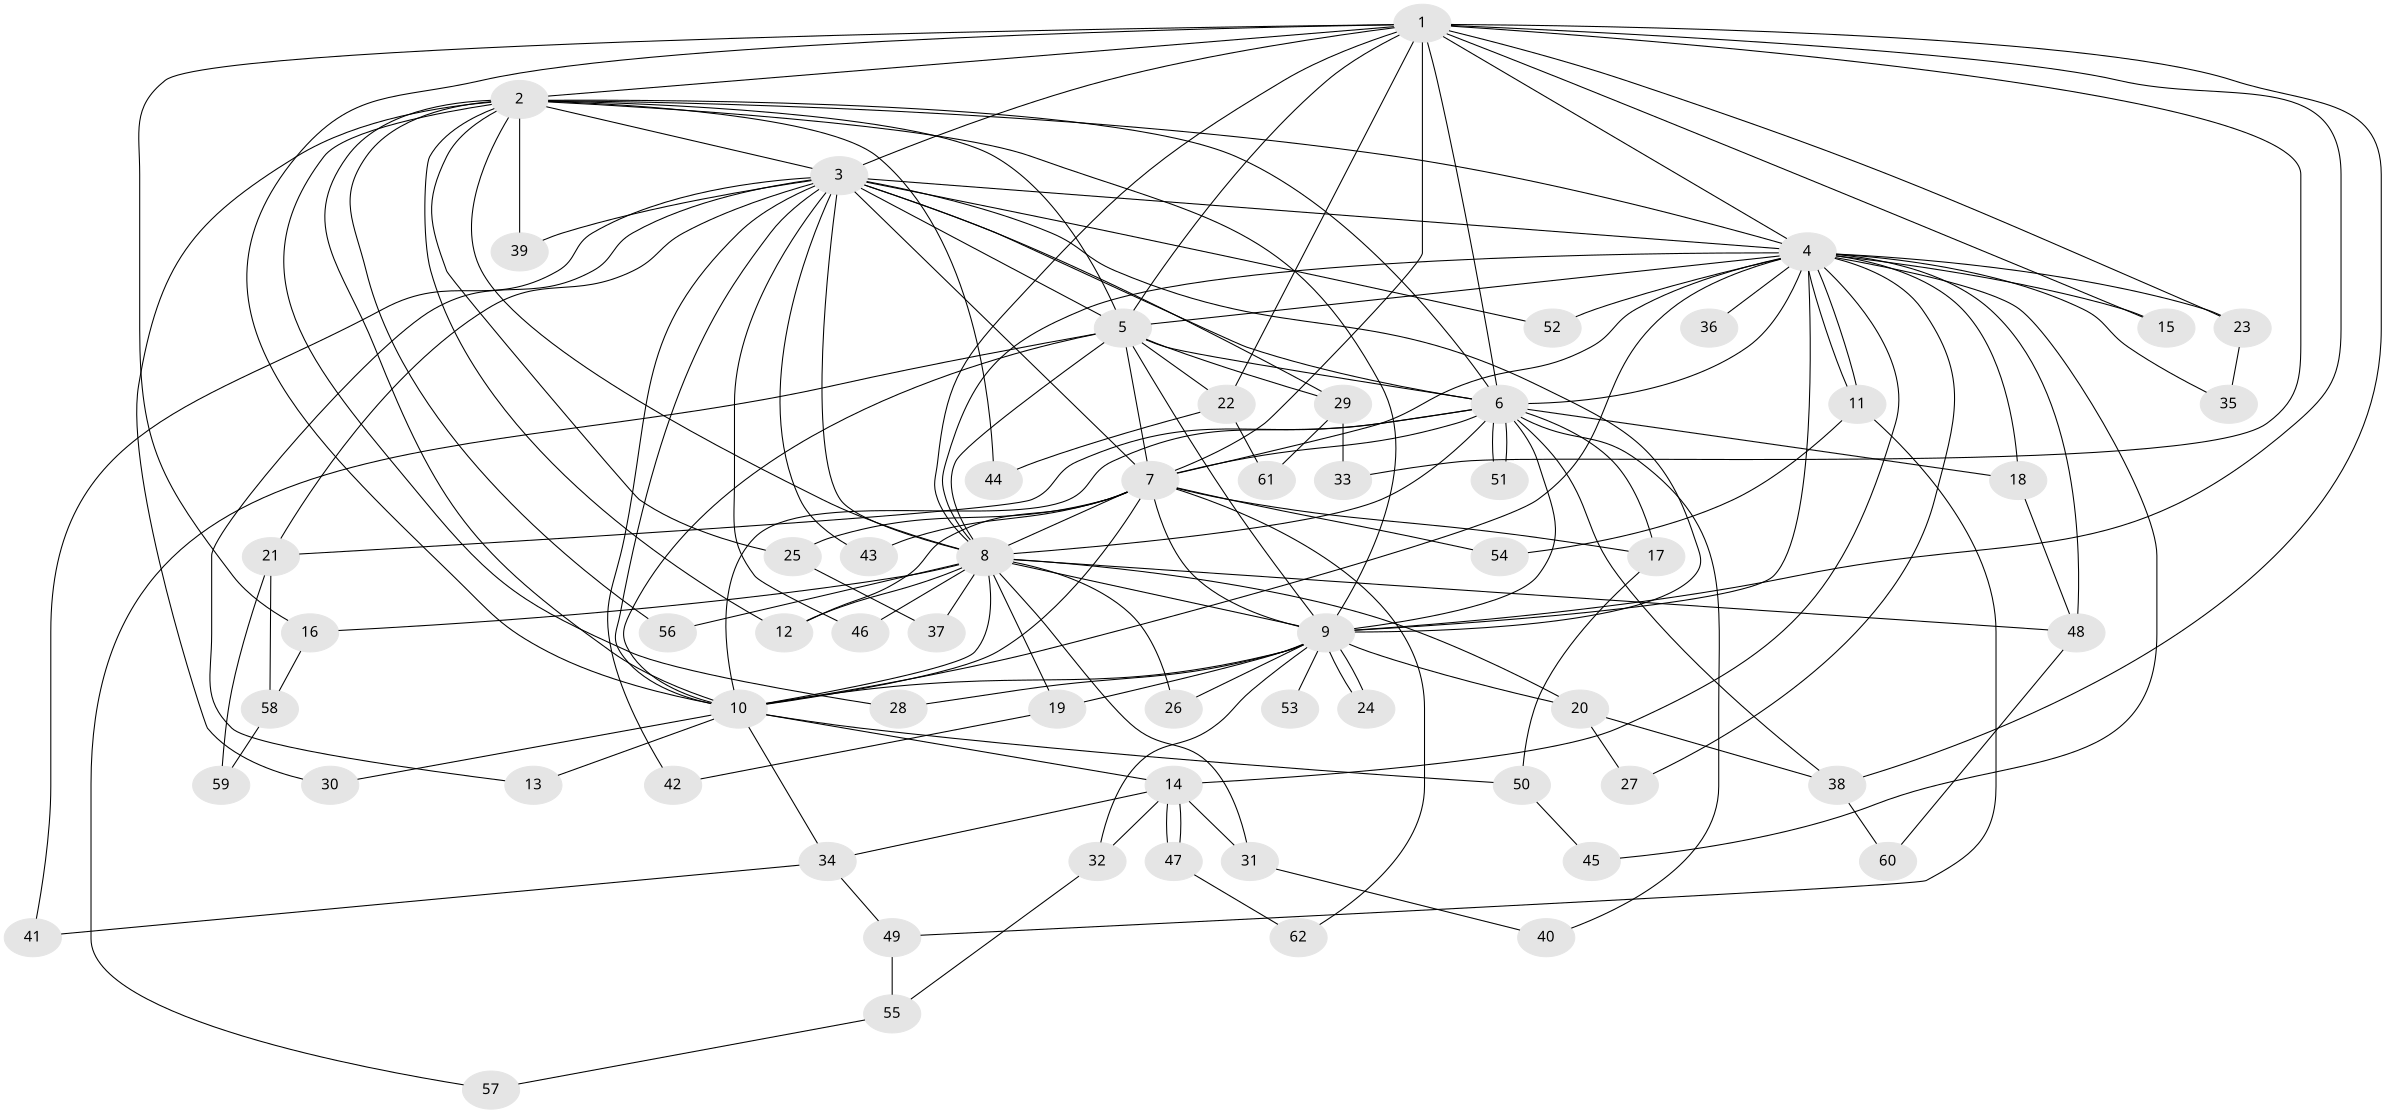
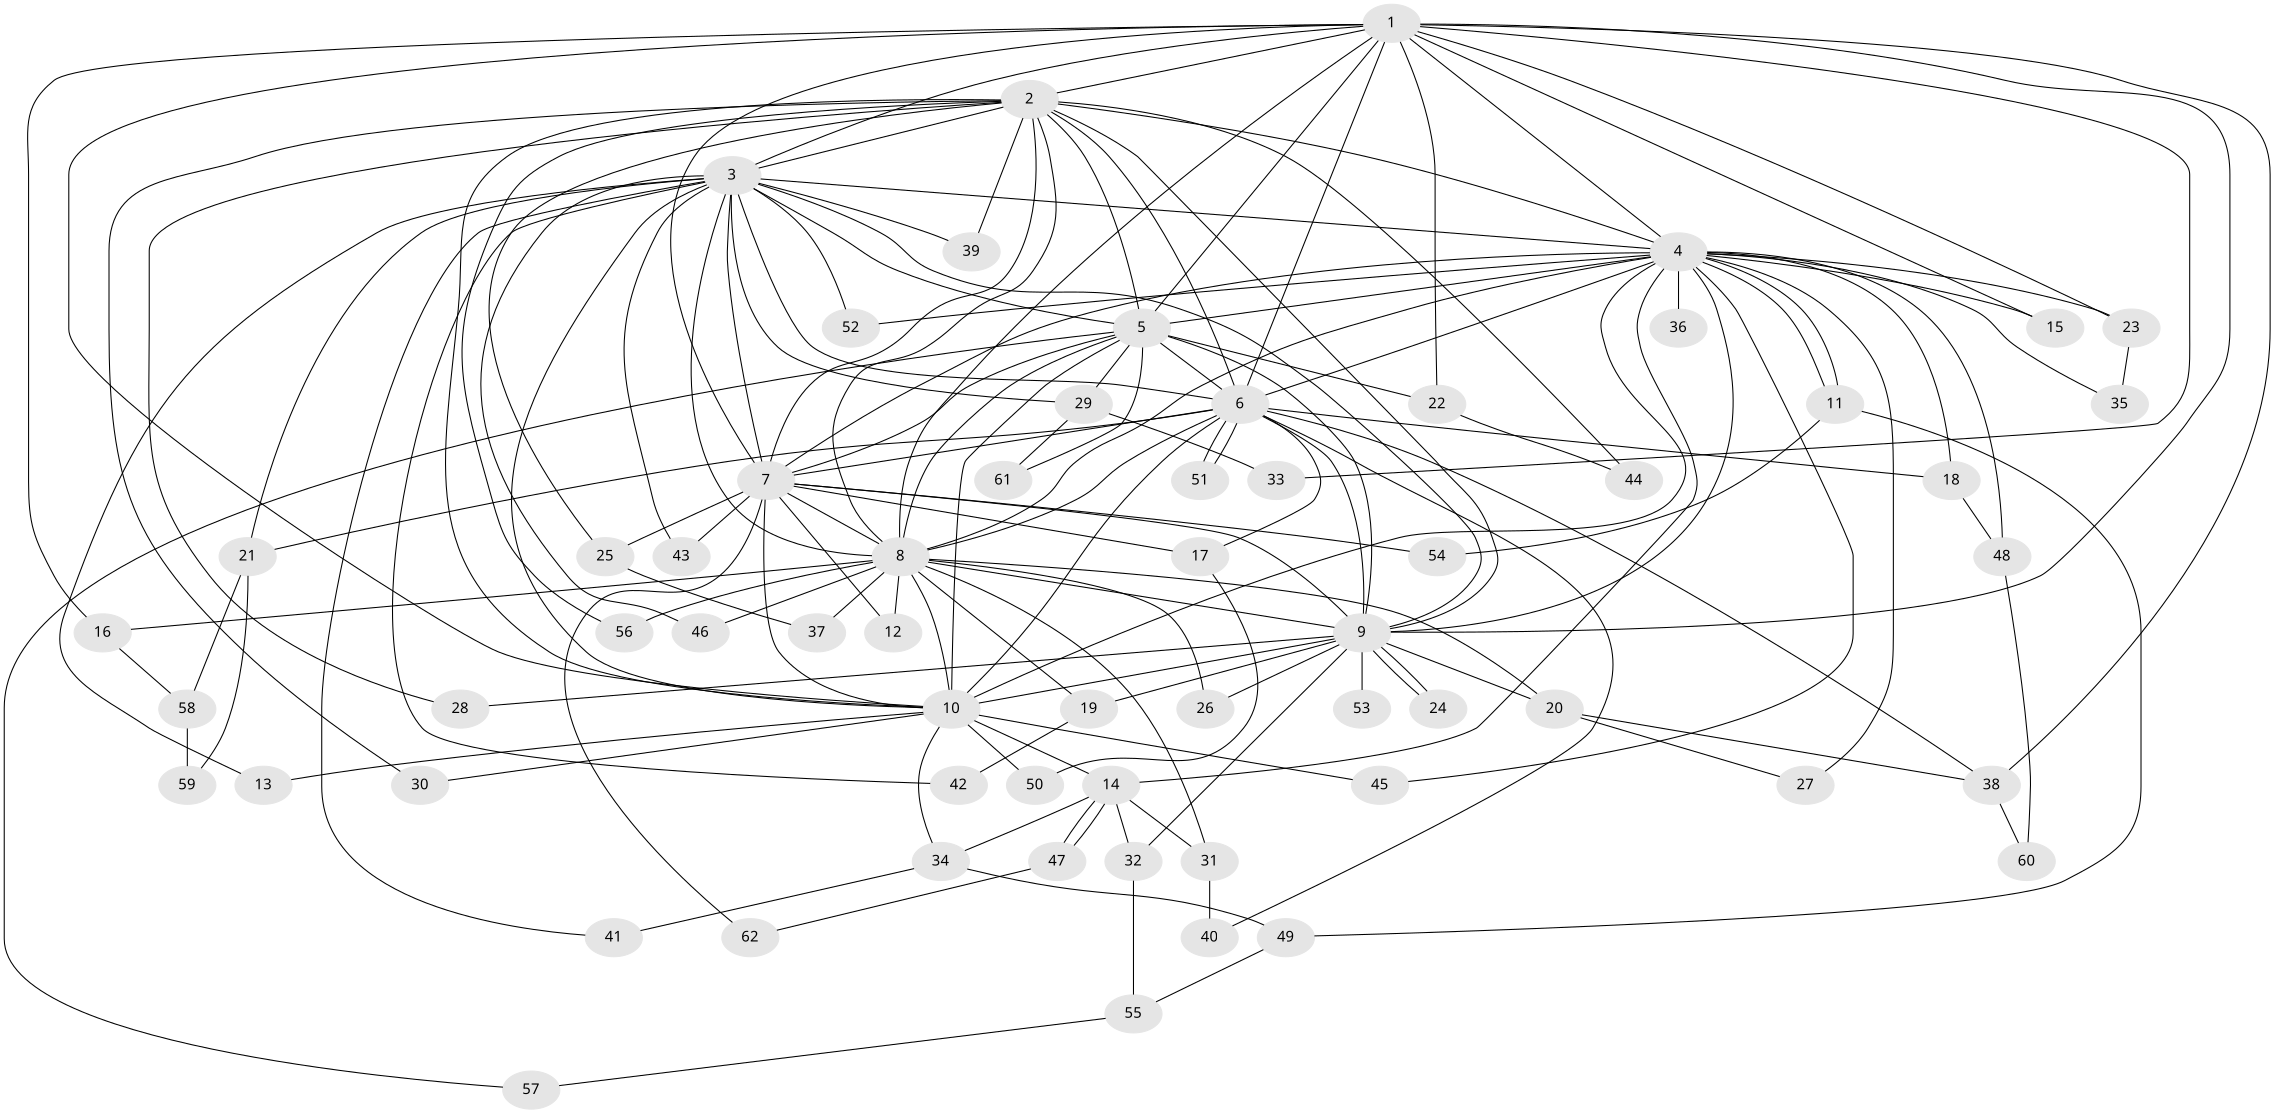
(499, 401) -> (938, 307)
(1247, 443) -> (1107, 433)
(1531, 595) -> none
(1557, 823) -> (1156, 746)
